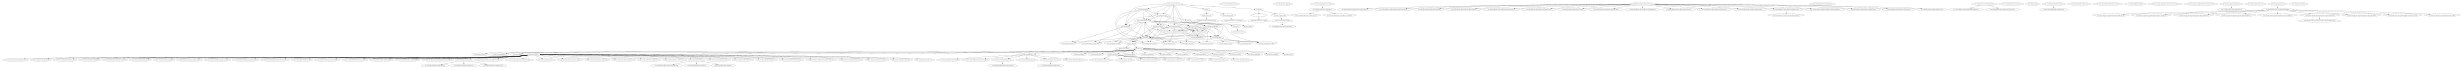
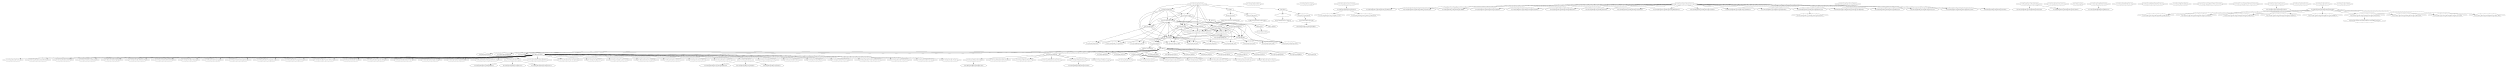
none -> (1960, 10)
none -> (137, 60)
